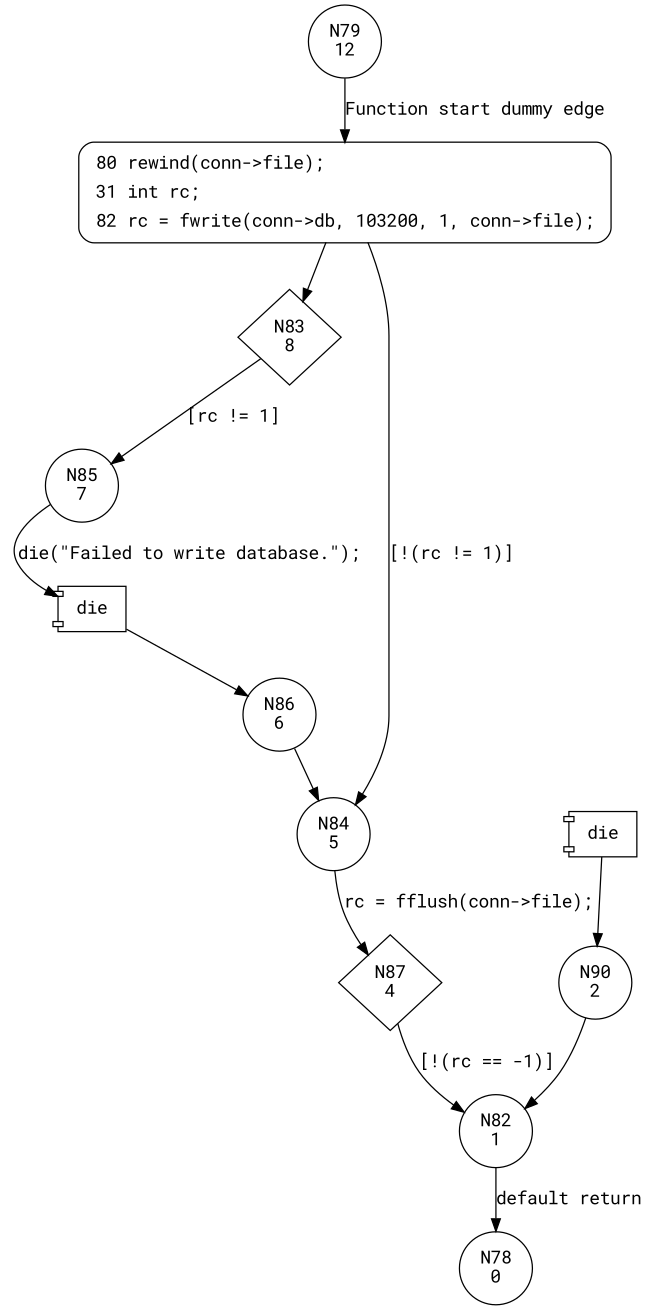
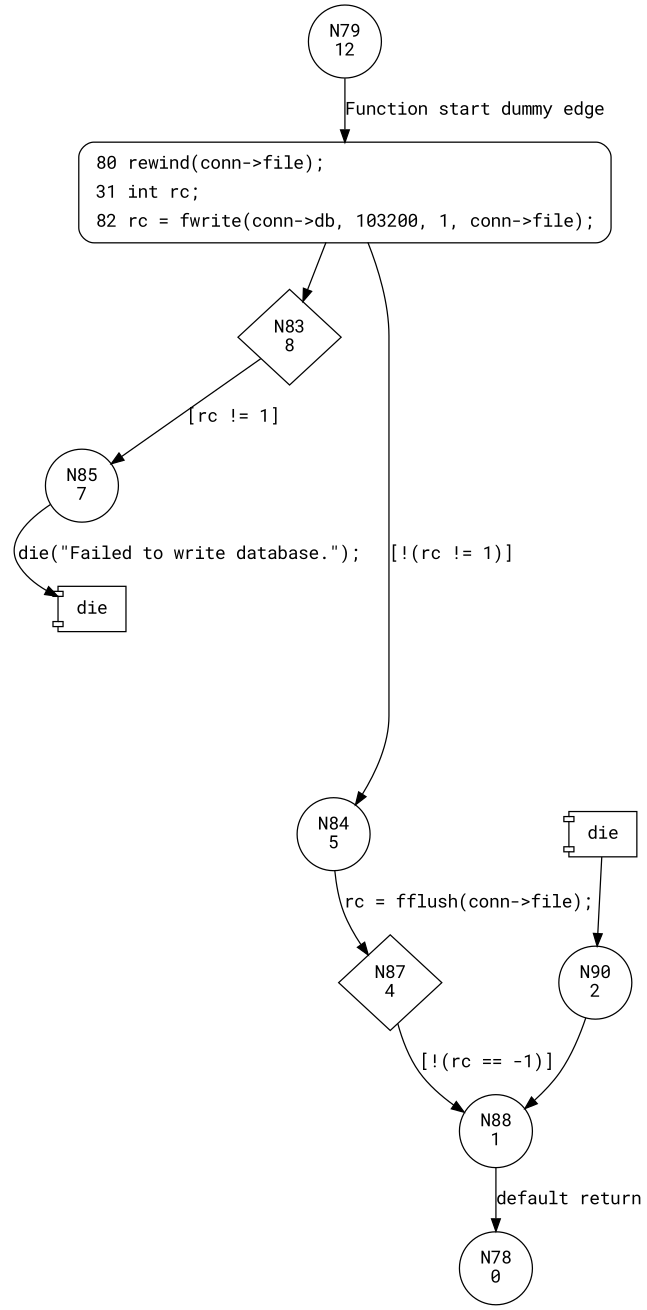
(279, 715) -> none
(496, 1131) -> (496, 1131)
